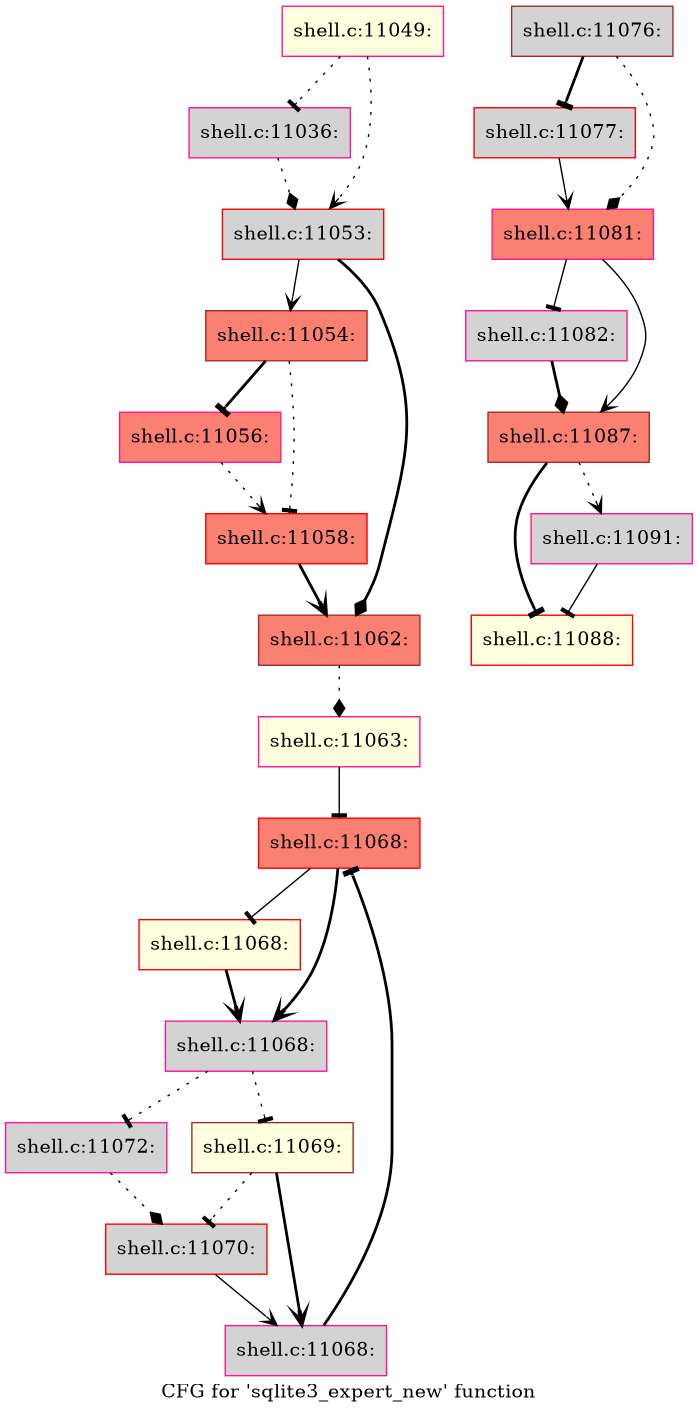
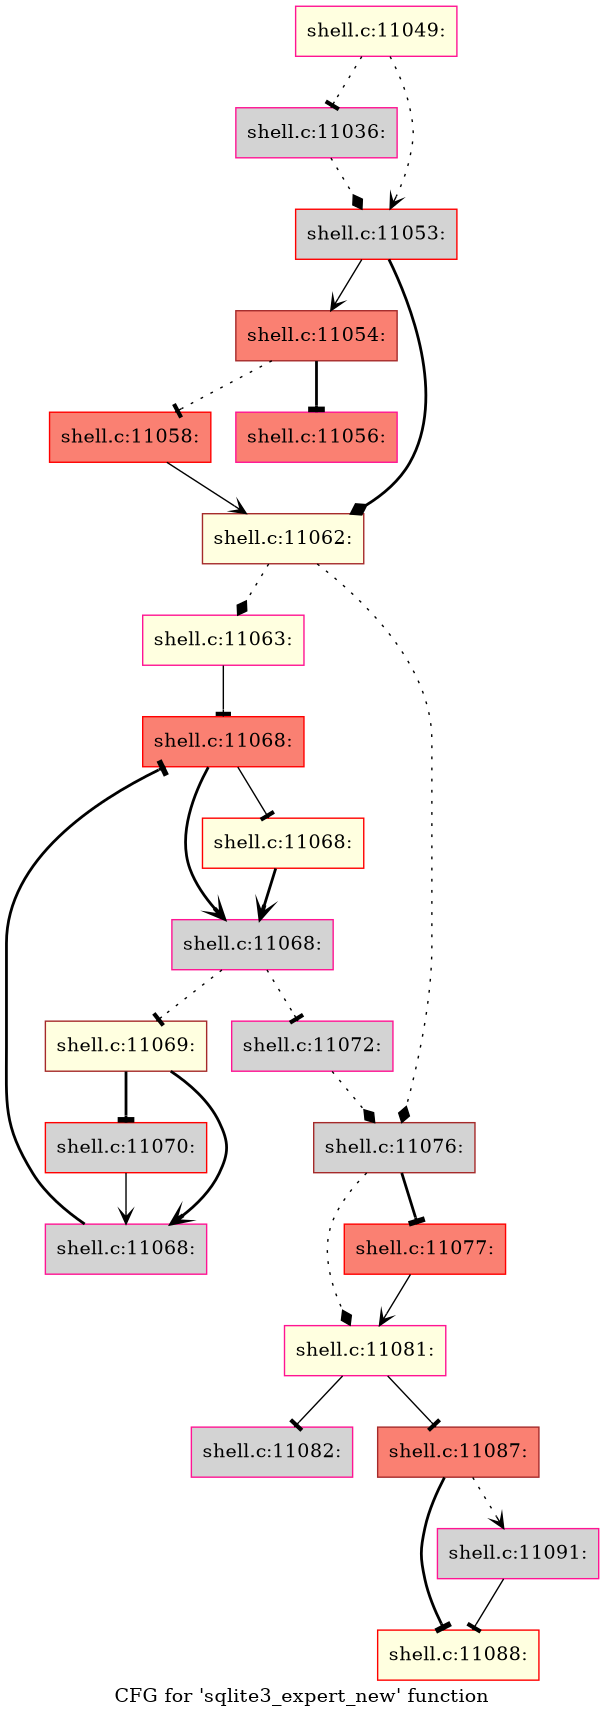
(555, 133) -> (425, 1249)
(573, 234) -> (365, 1351)
(645, 329) -> (409, 1399)
(556, 378) -> none
(239, 483) -> none
(310, 583) -> (201, 484)
(339, 640) -> (283, 539)
none -> (432, 816)
(130, 1193) -> (348, 1090)
(232, 1196) -> (126, 1093)
